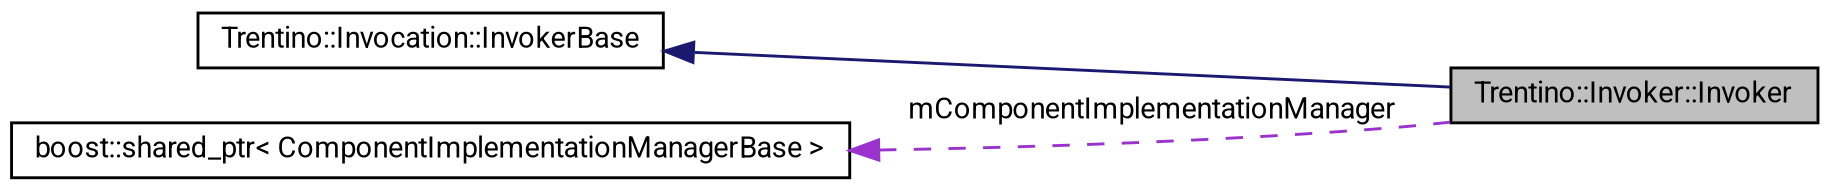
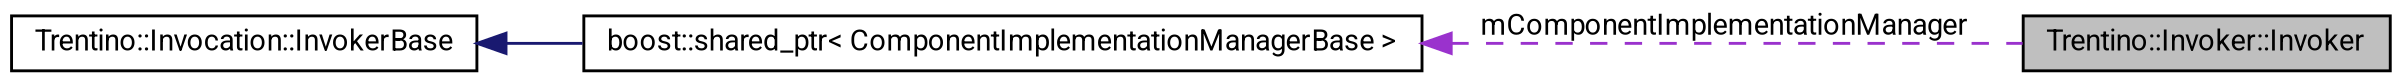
(1072, 70) -> (545, 43)
